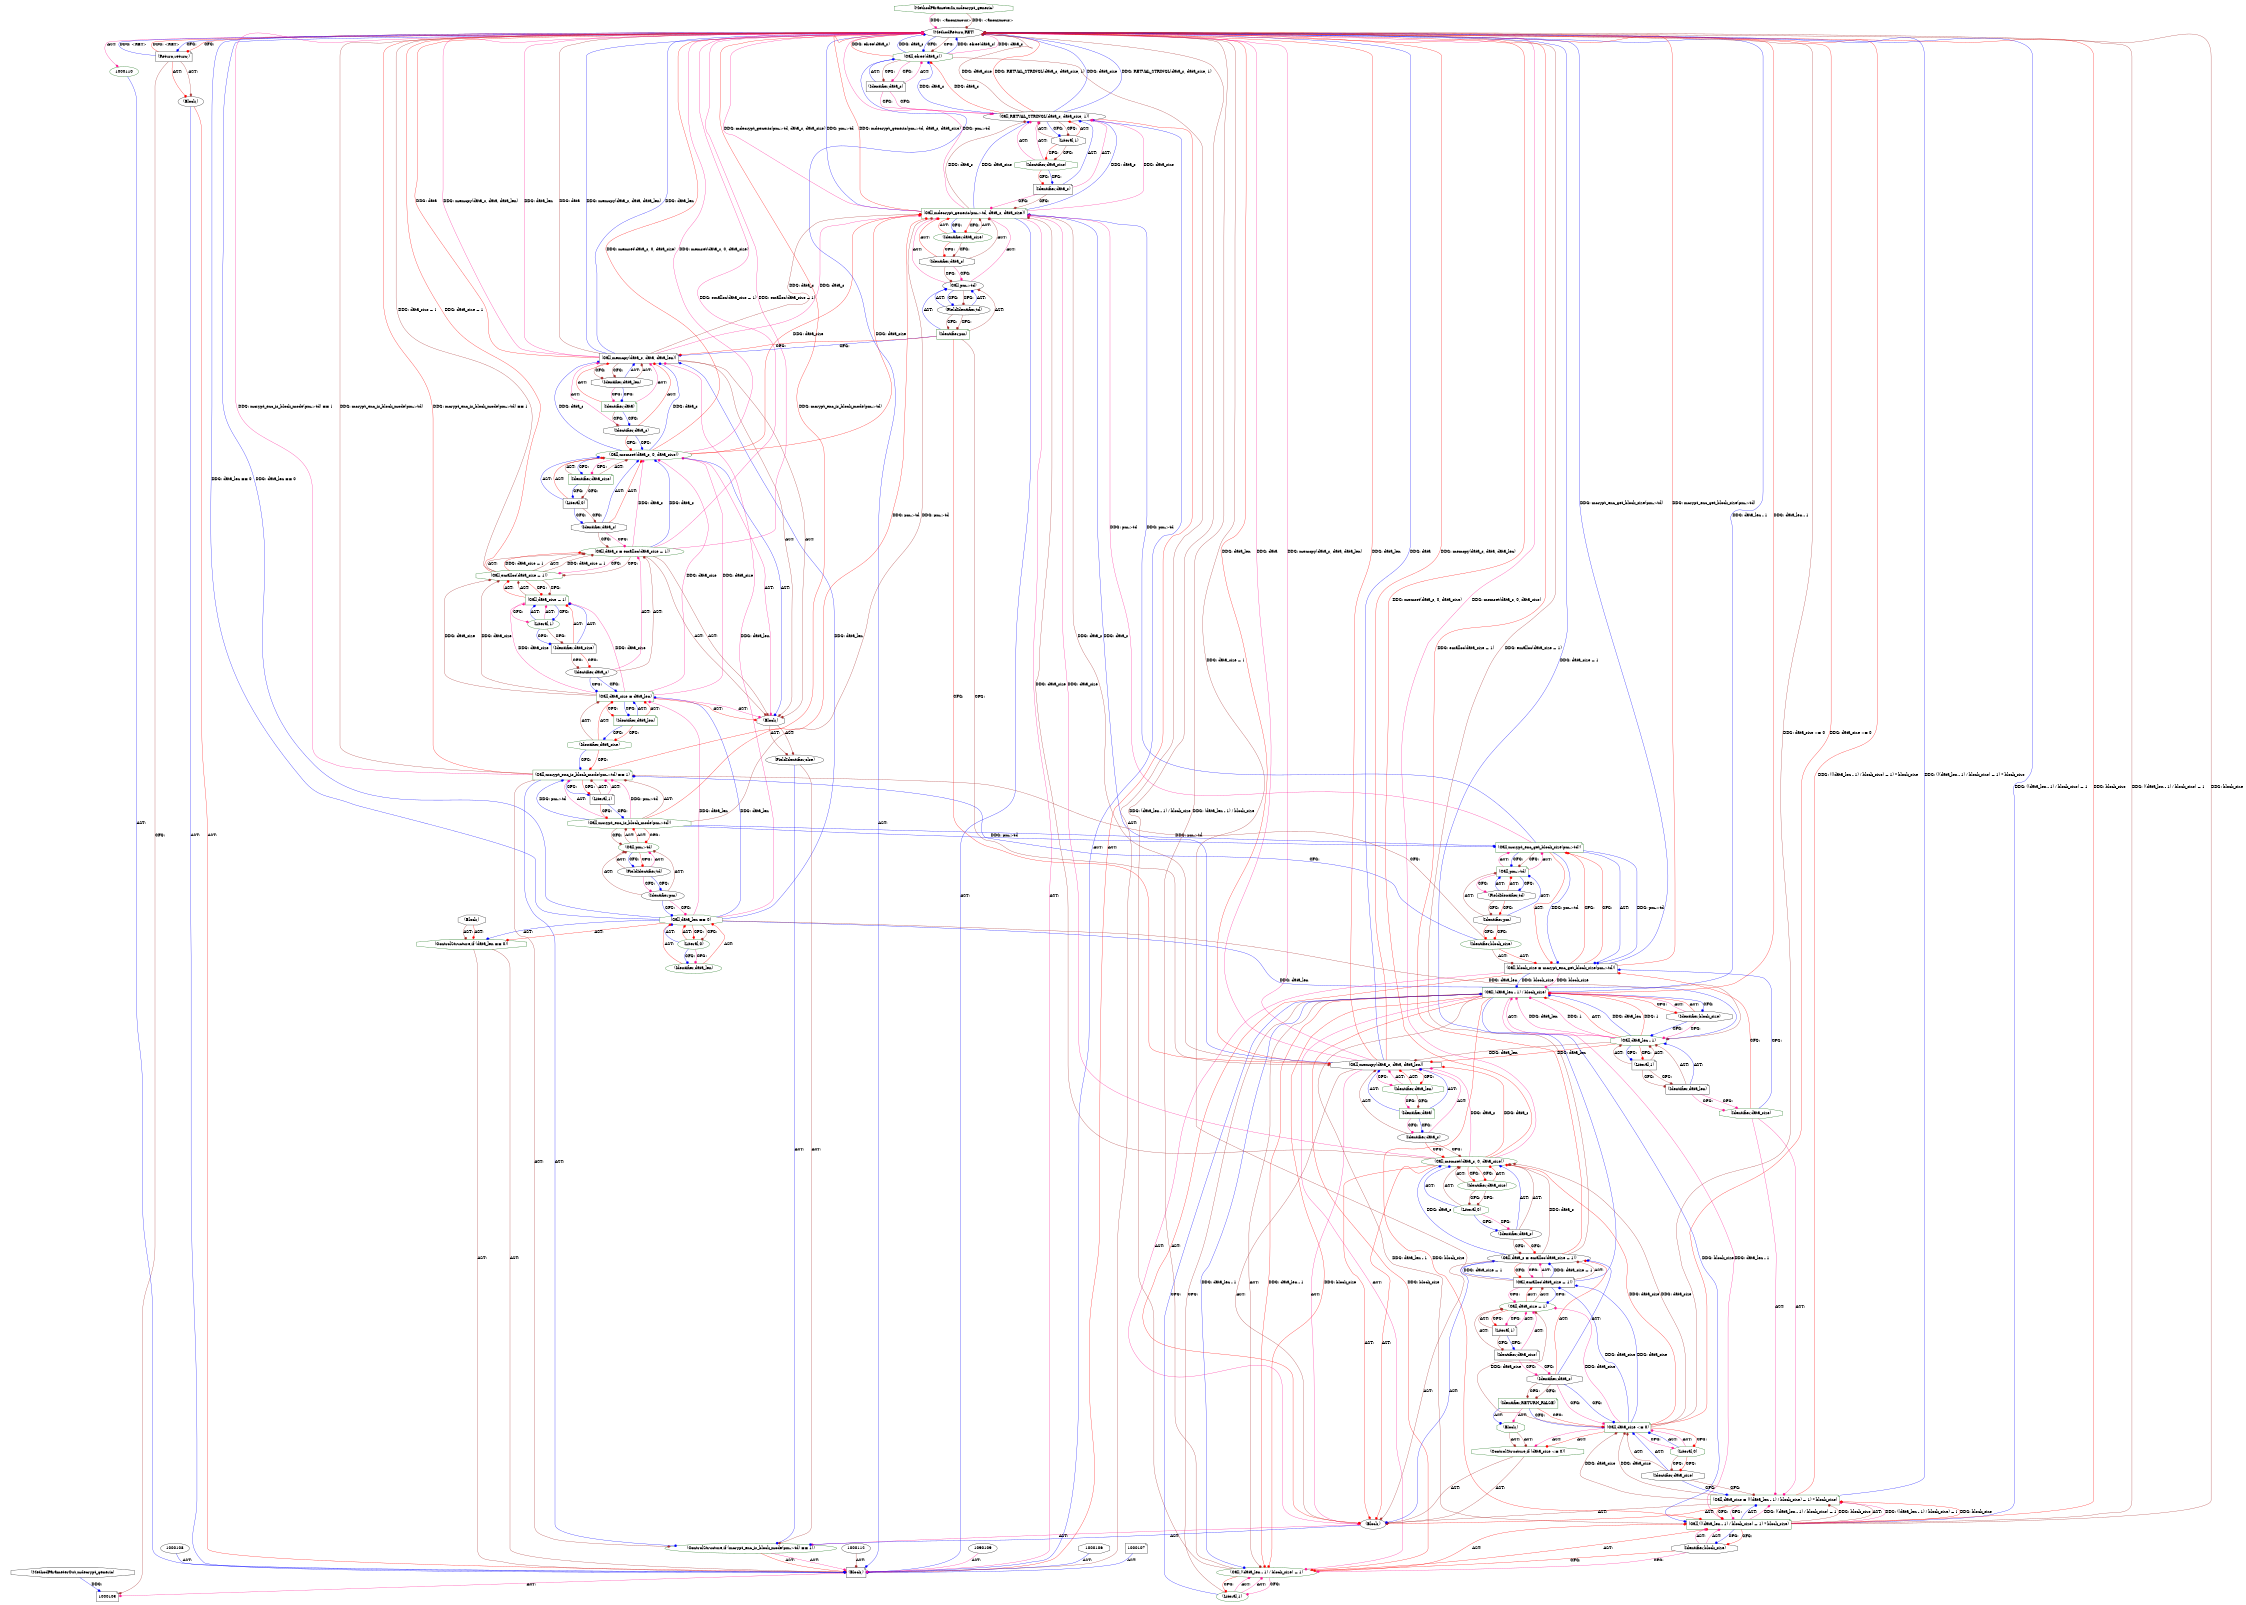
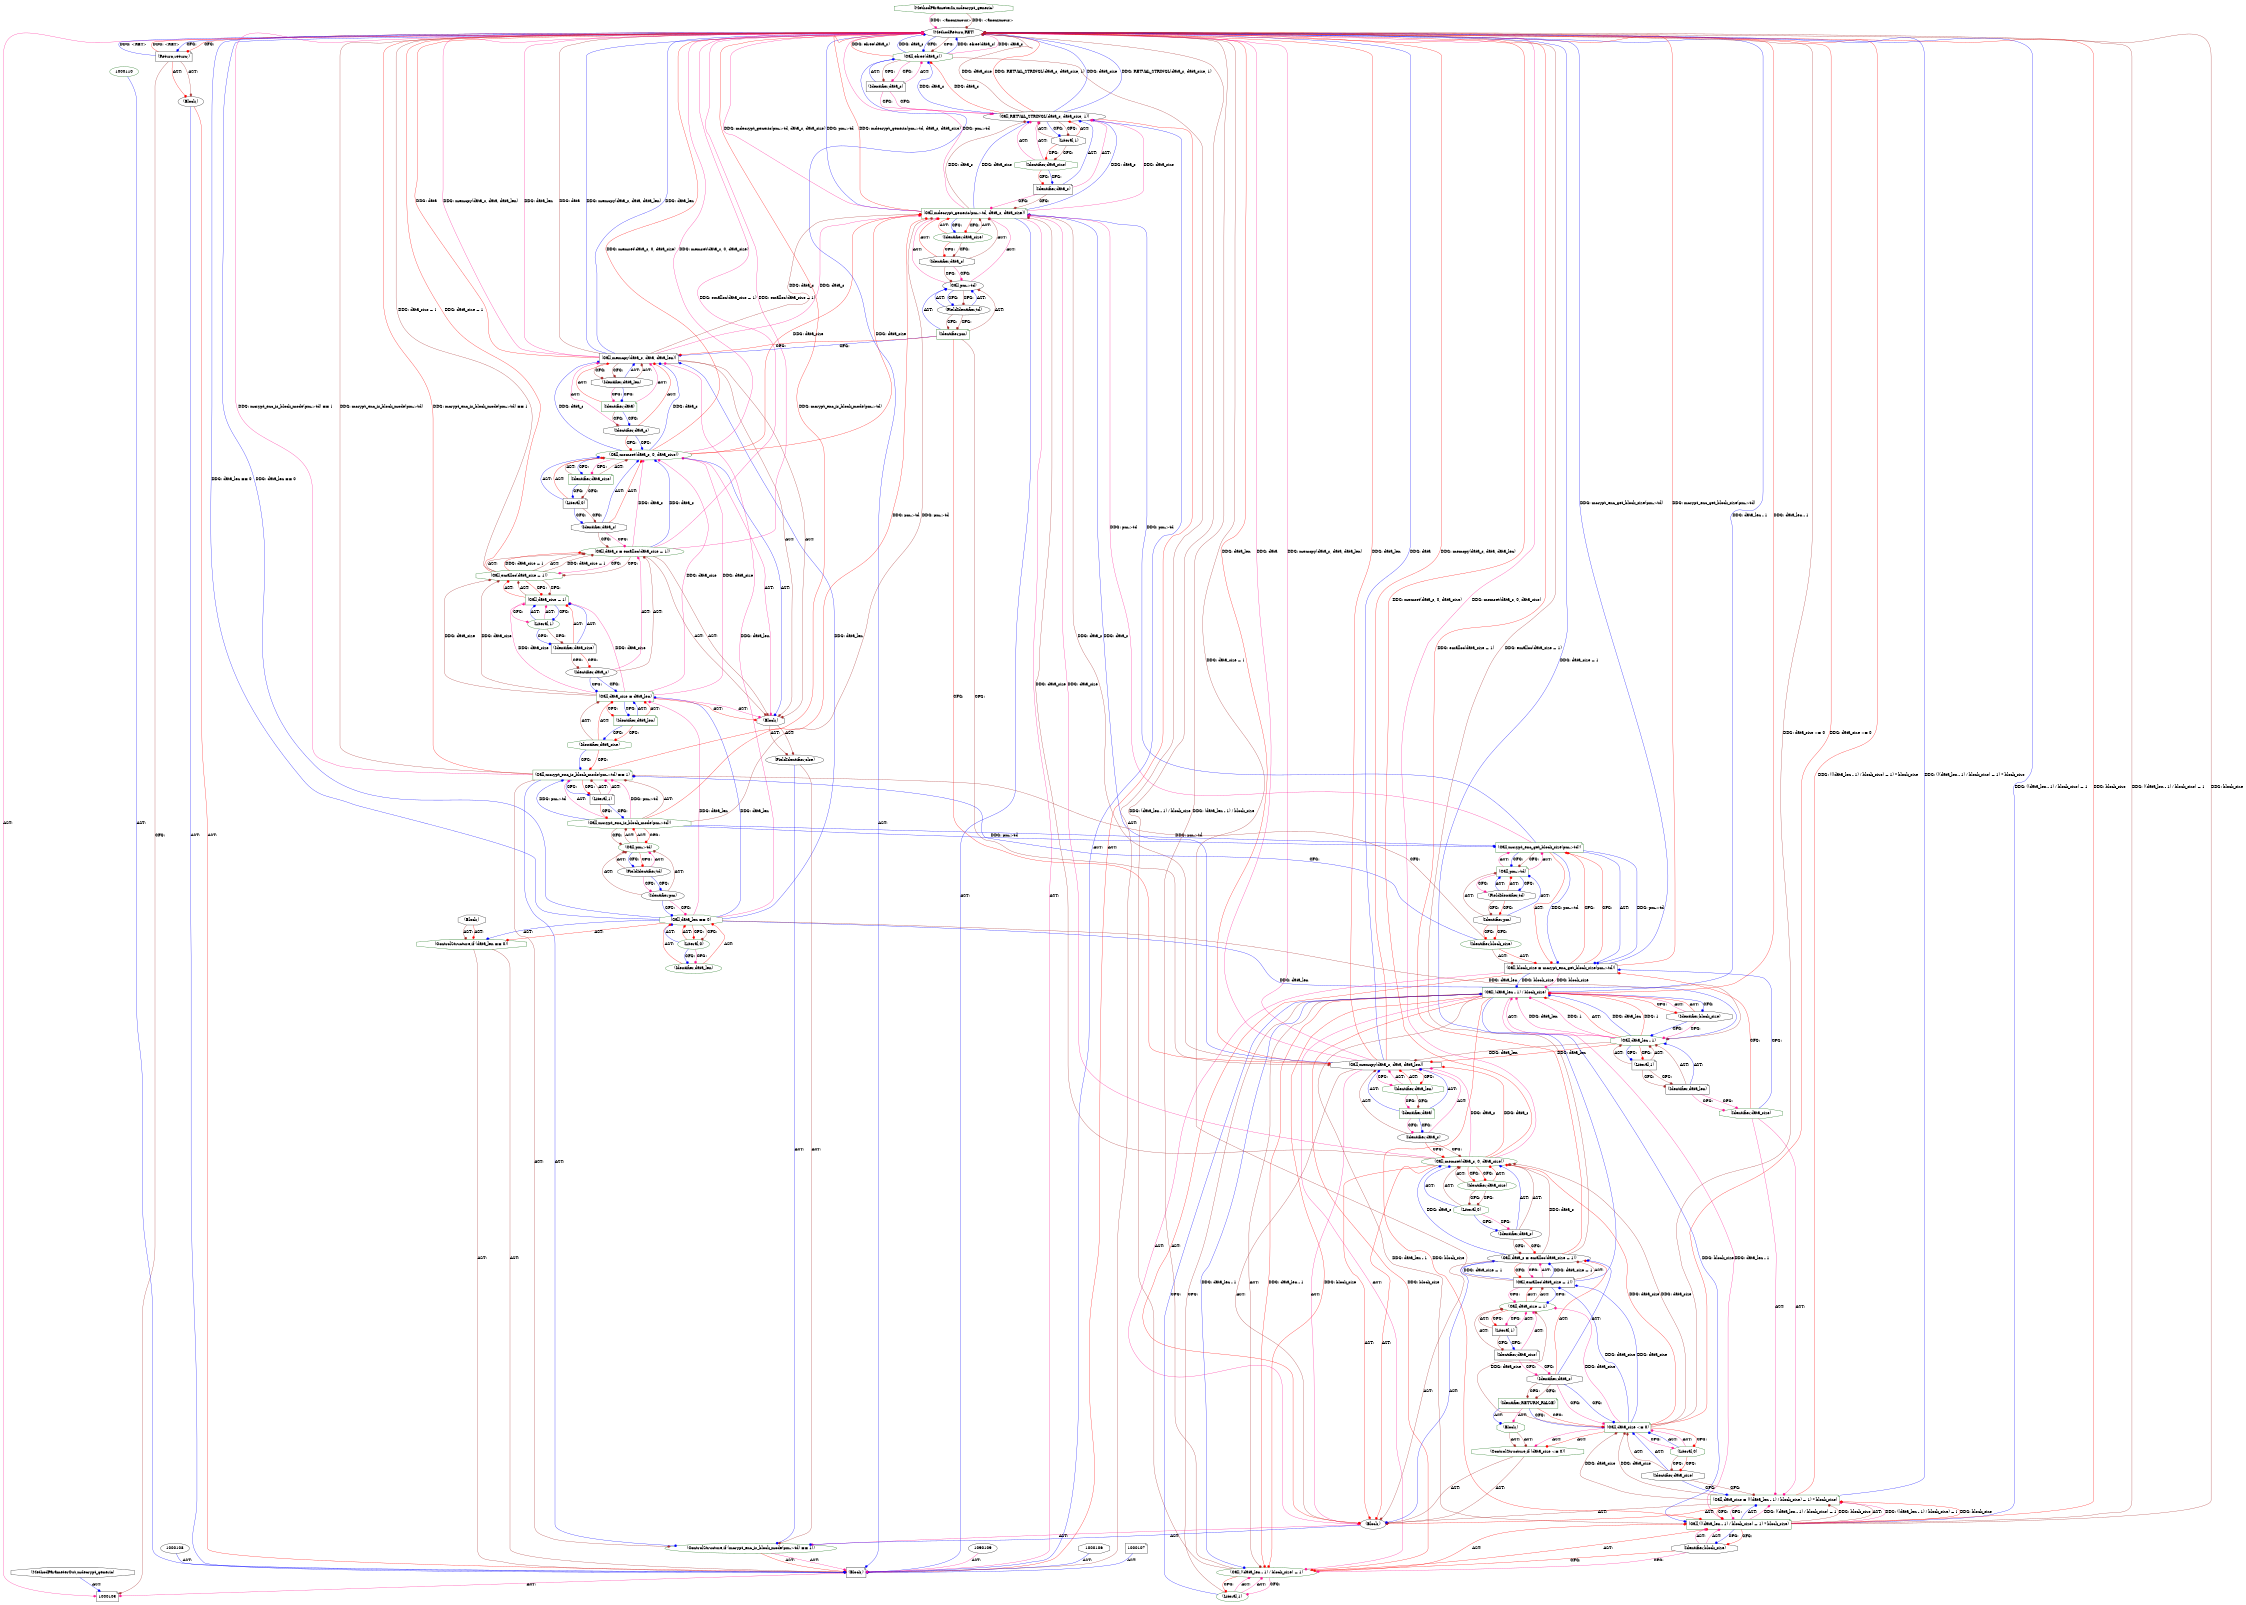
(502, 35) -> (3, 395)
(856, 1548) -> none
(98, 1585) -> (98, 1585)
